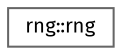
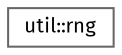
(61, 27) -> (61, 27)
